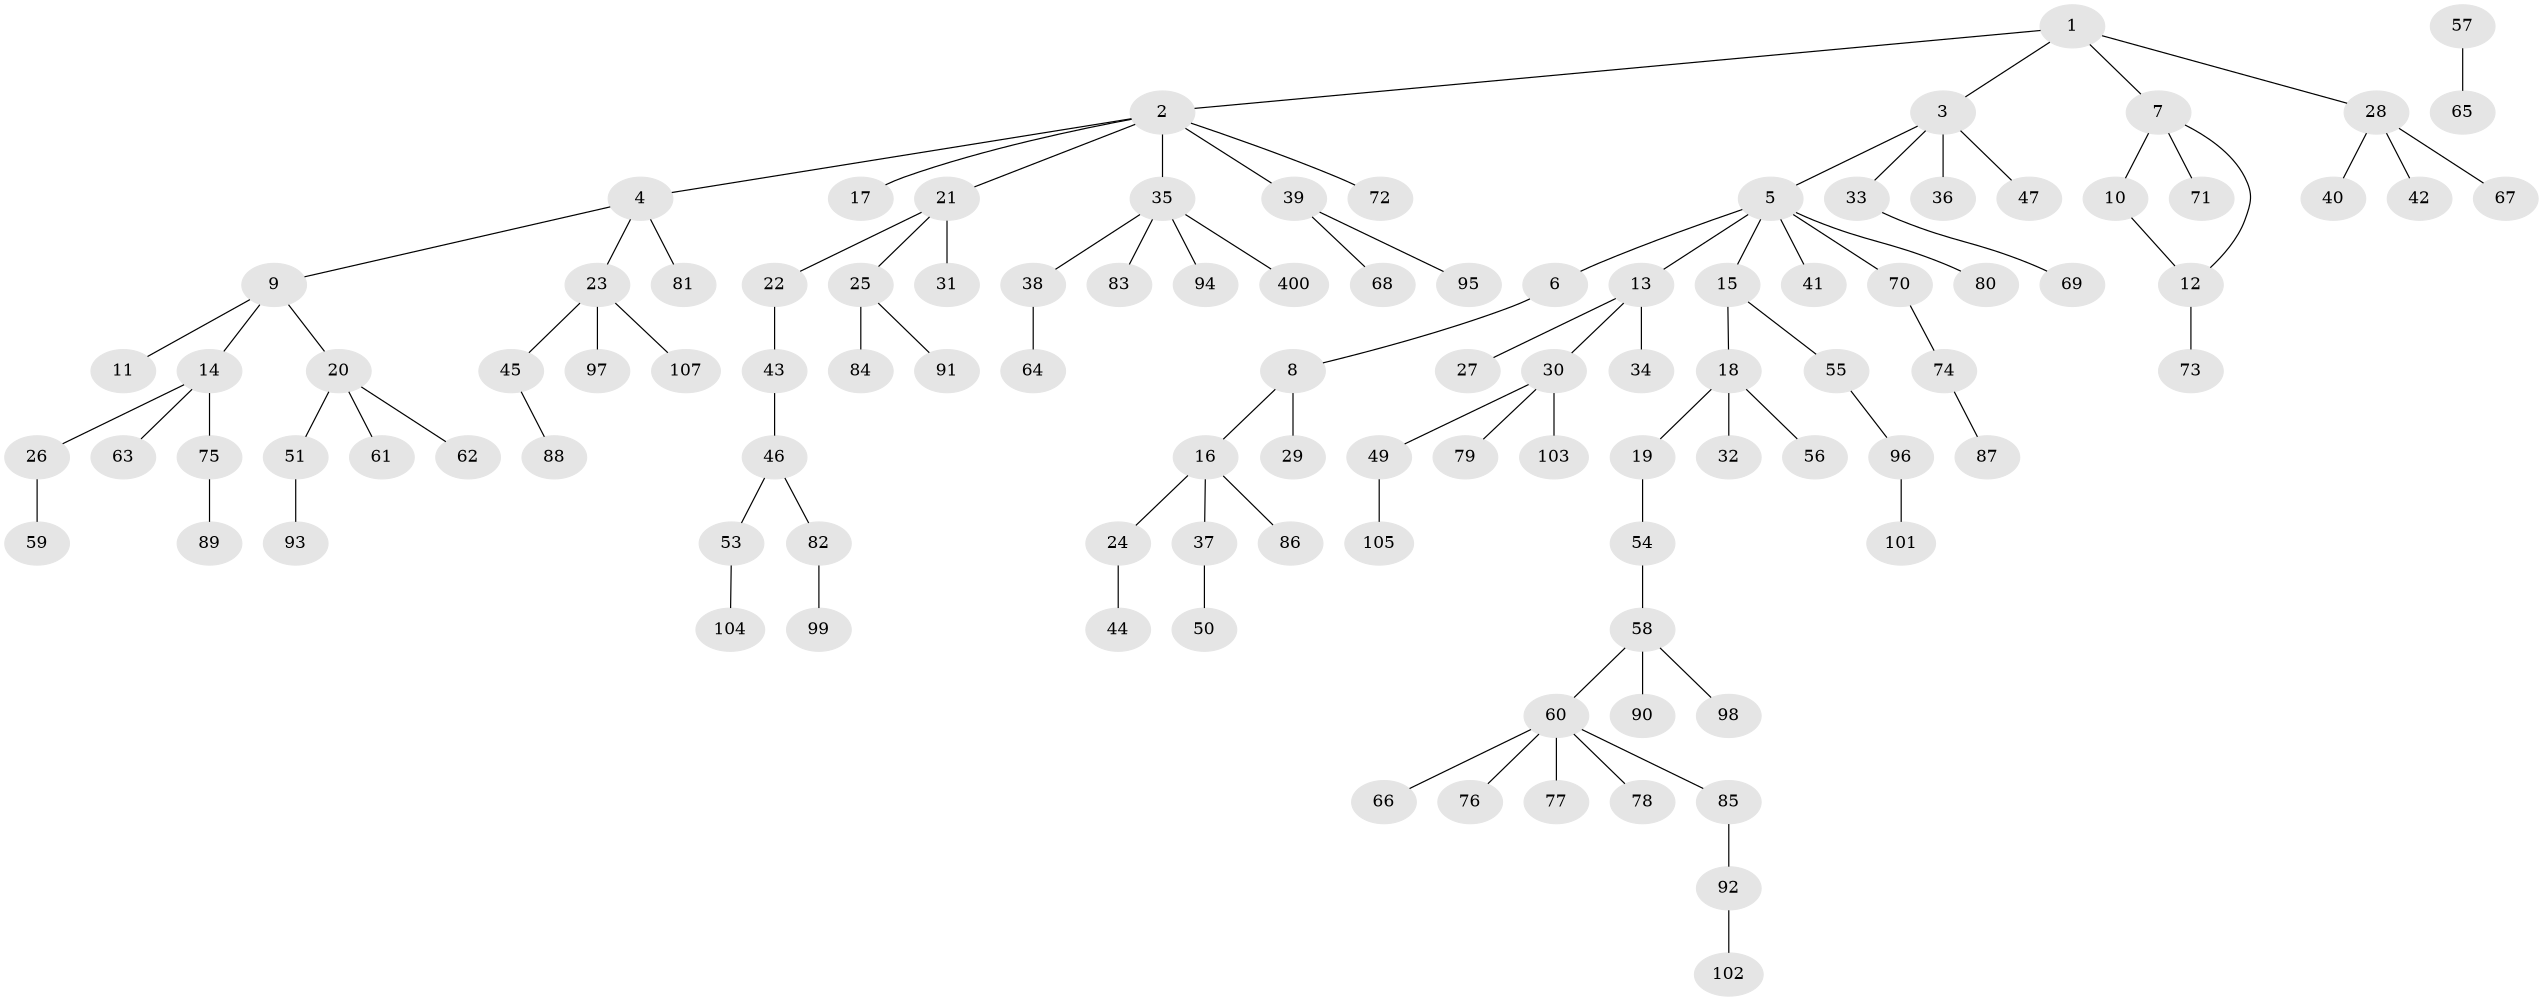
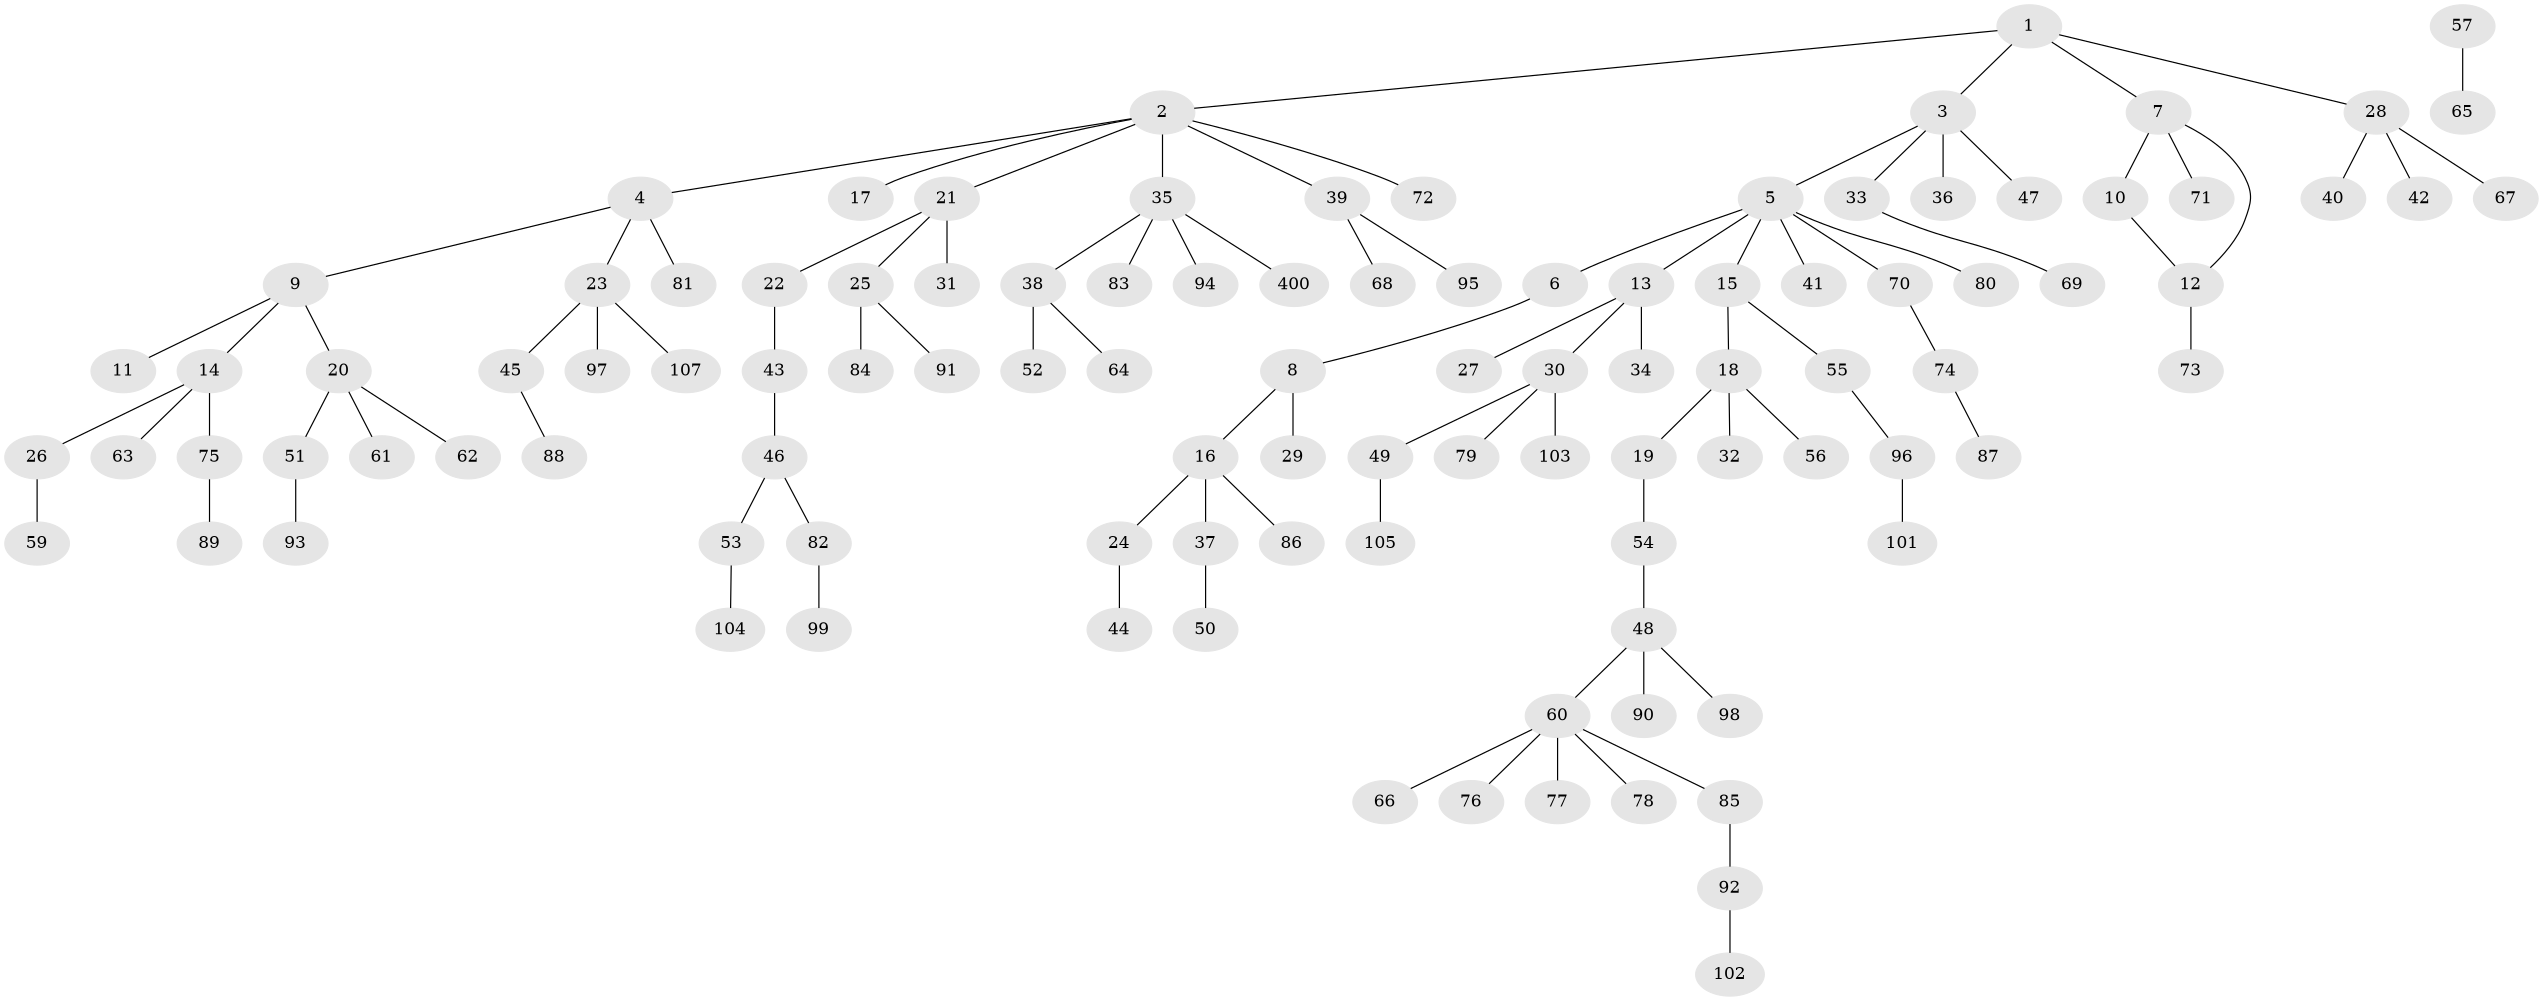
none -> (1033, 371)
(1643, 630) -> (1644, 630)
